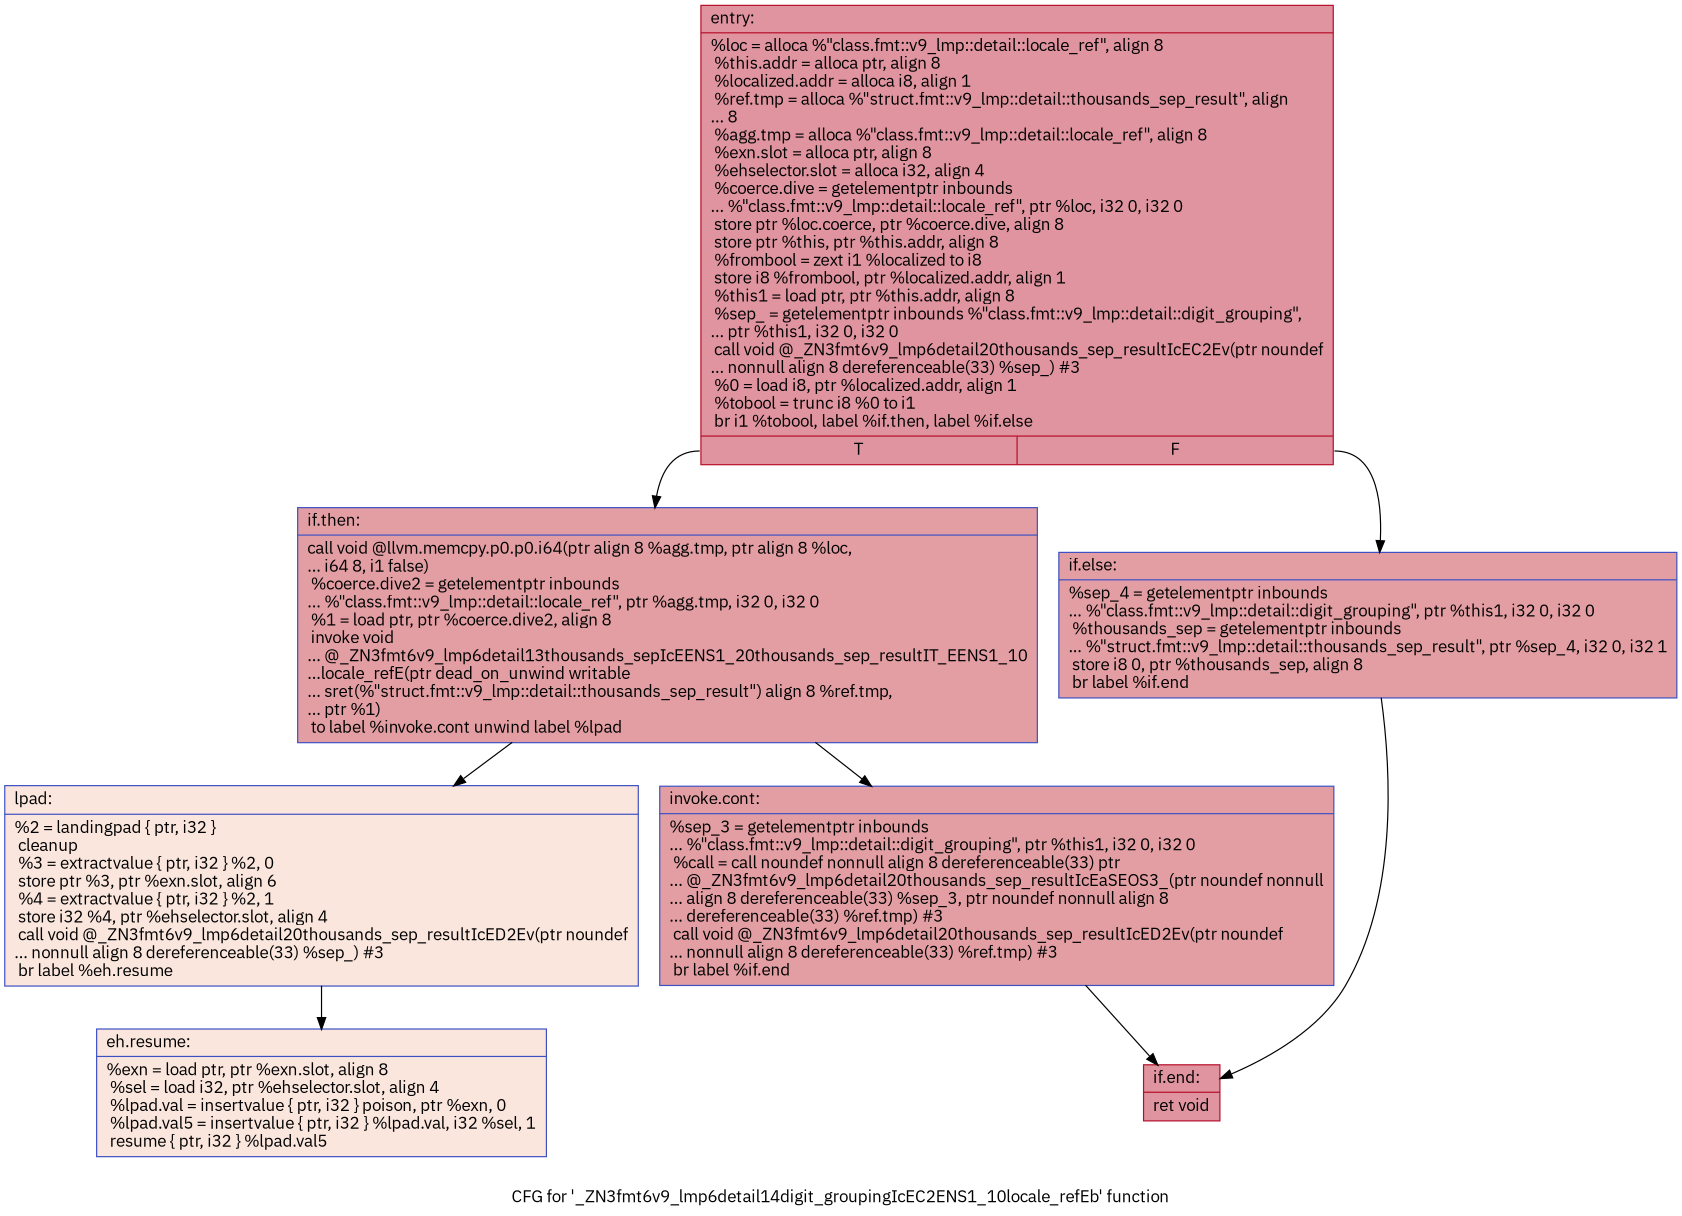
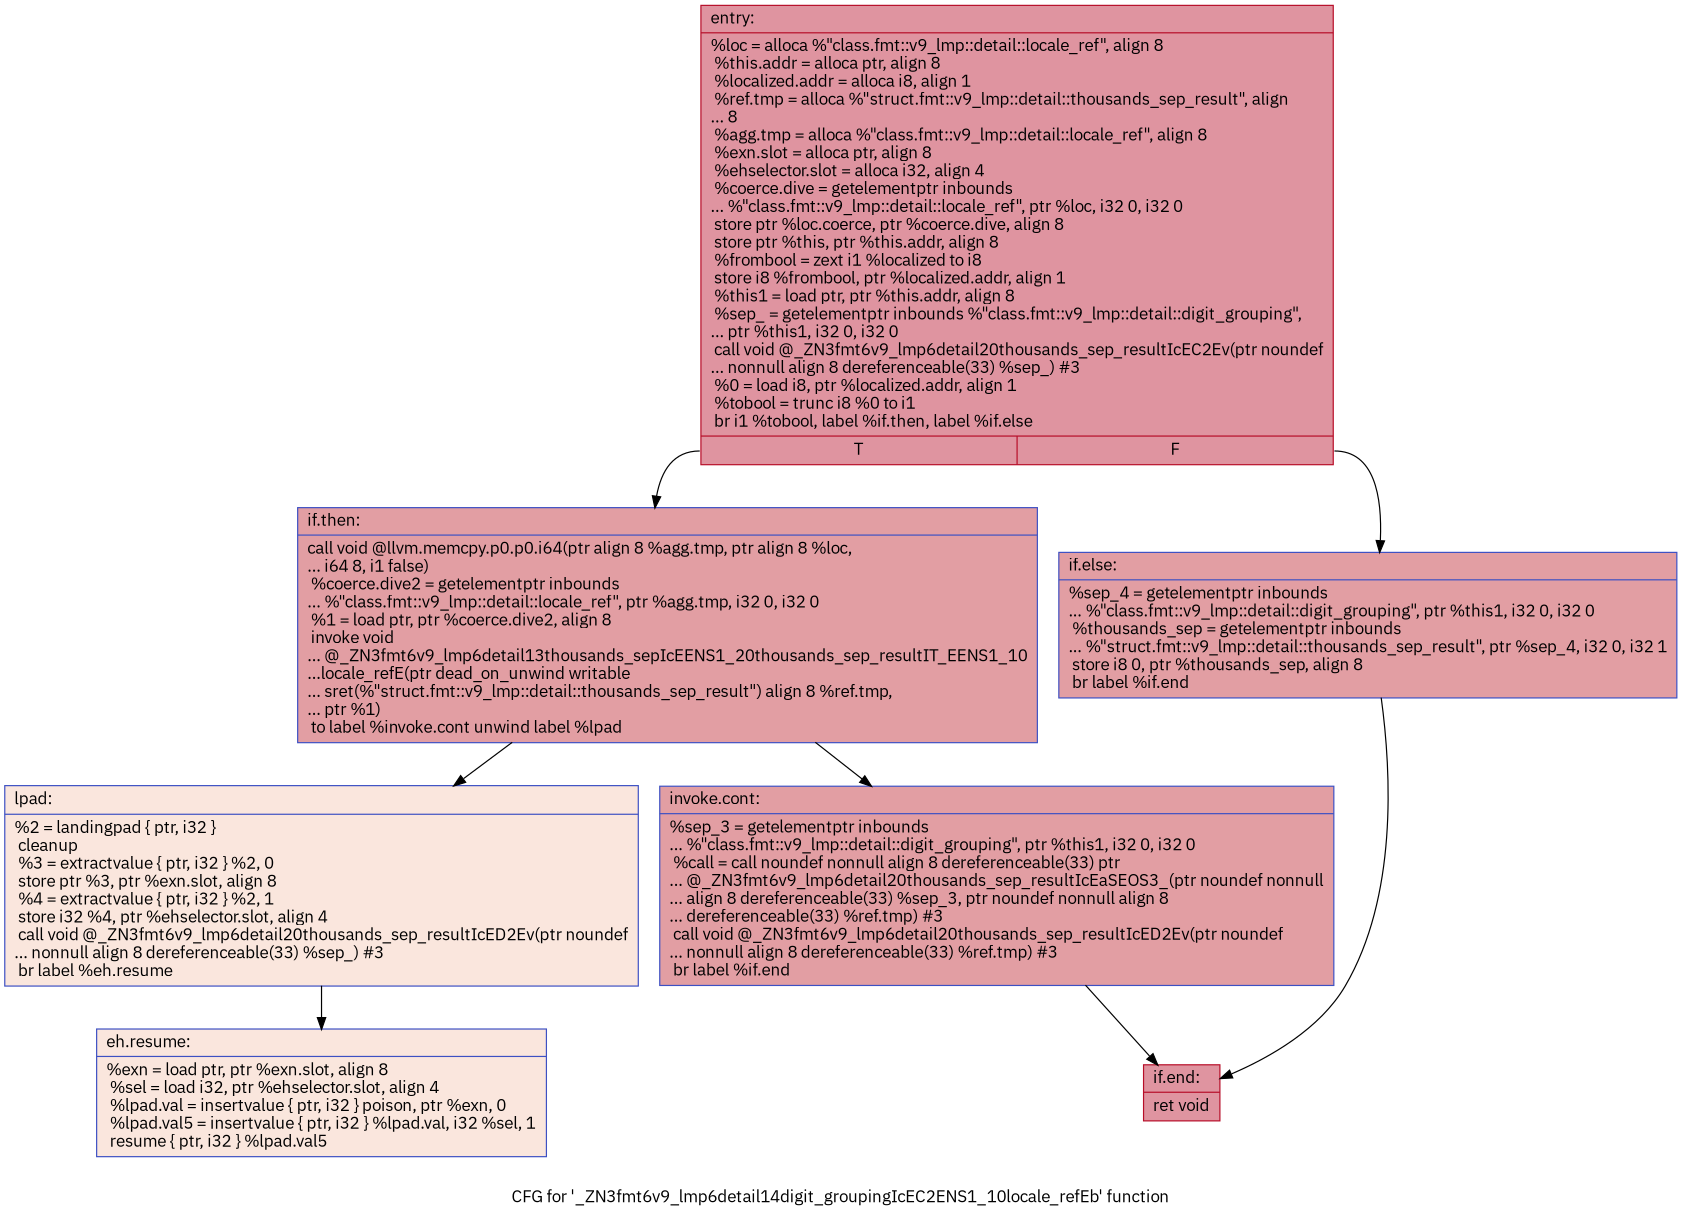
(146, 882) -> (146, 882)
